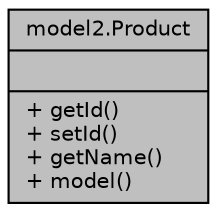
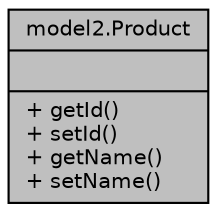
(79, 181) -> (94, 181)
